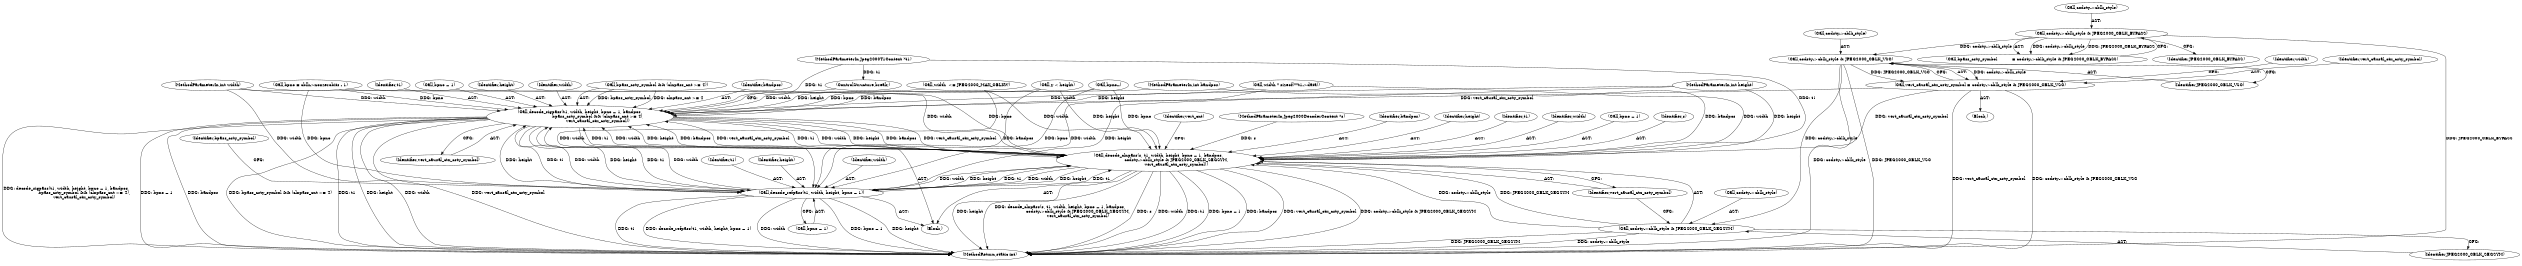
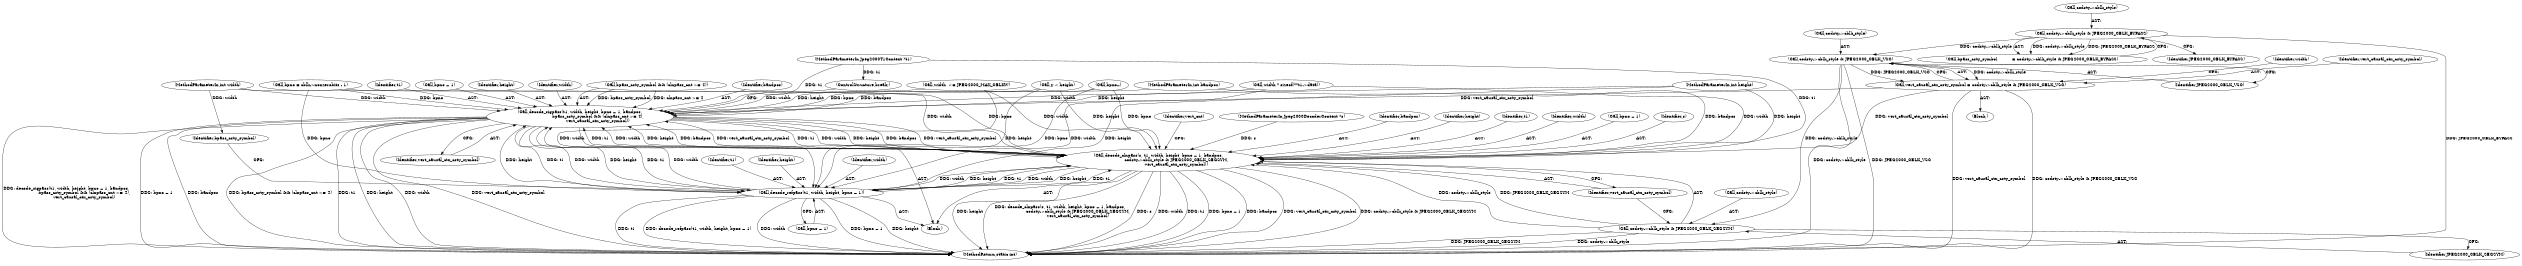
(1018, 138) -> (1018, 138)
(452, 183) -> (216, 110)
